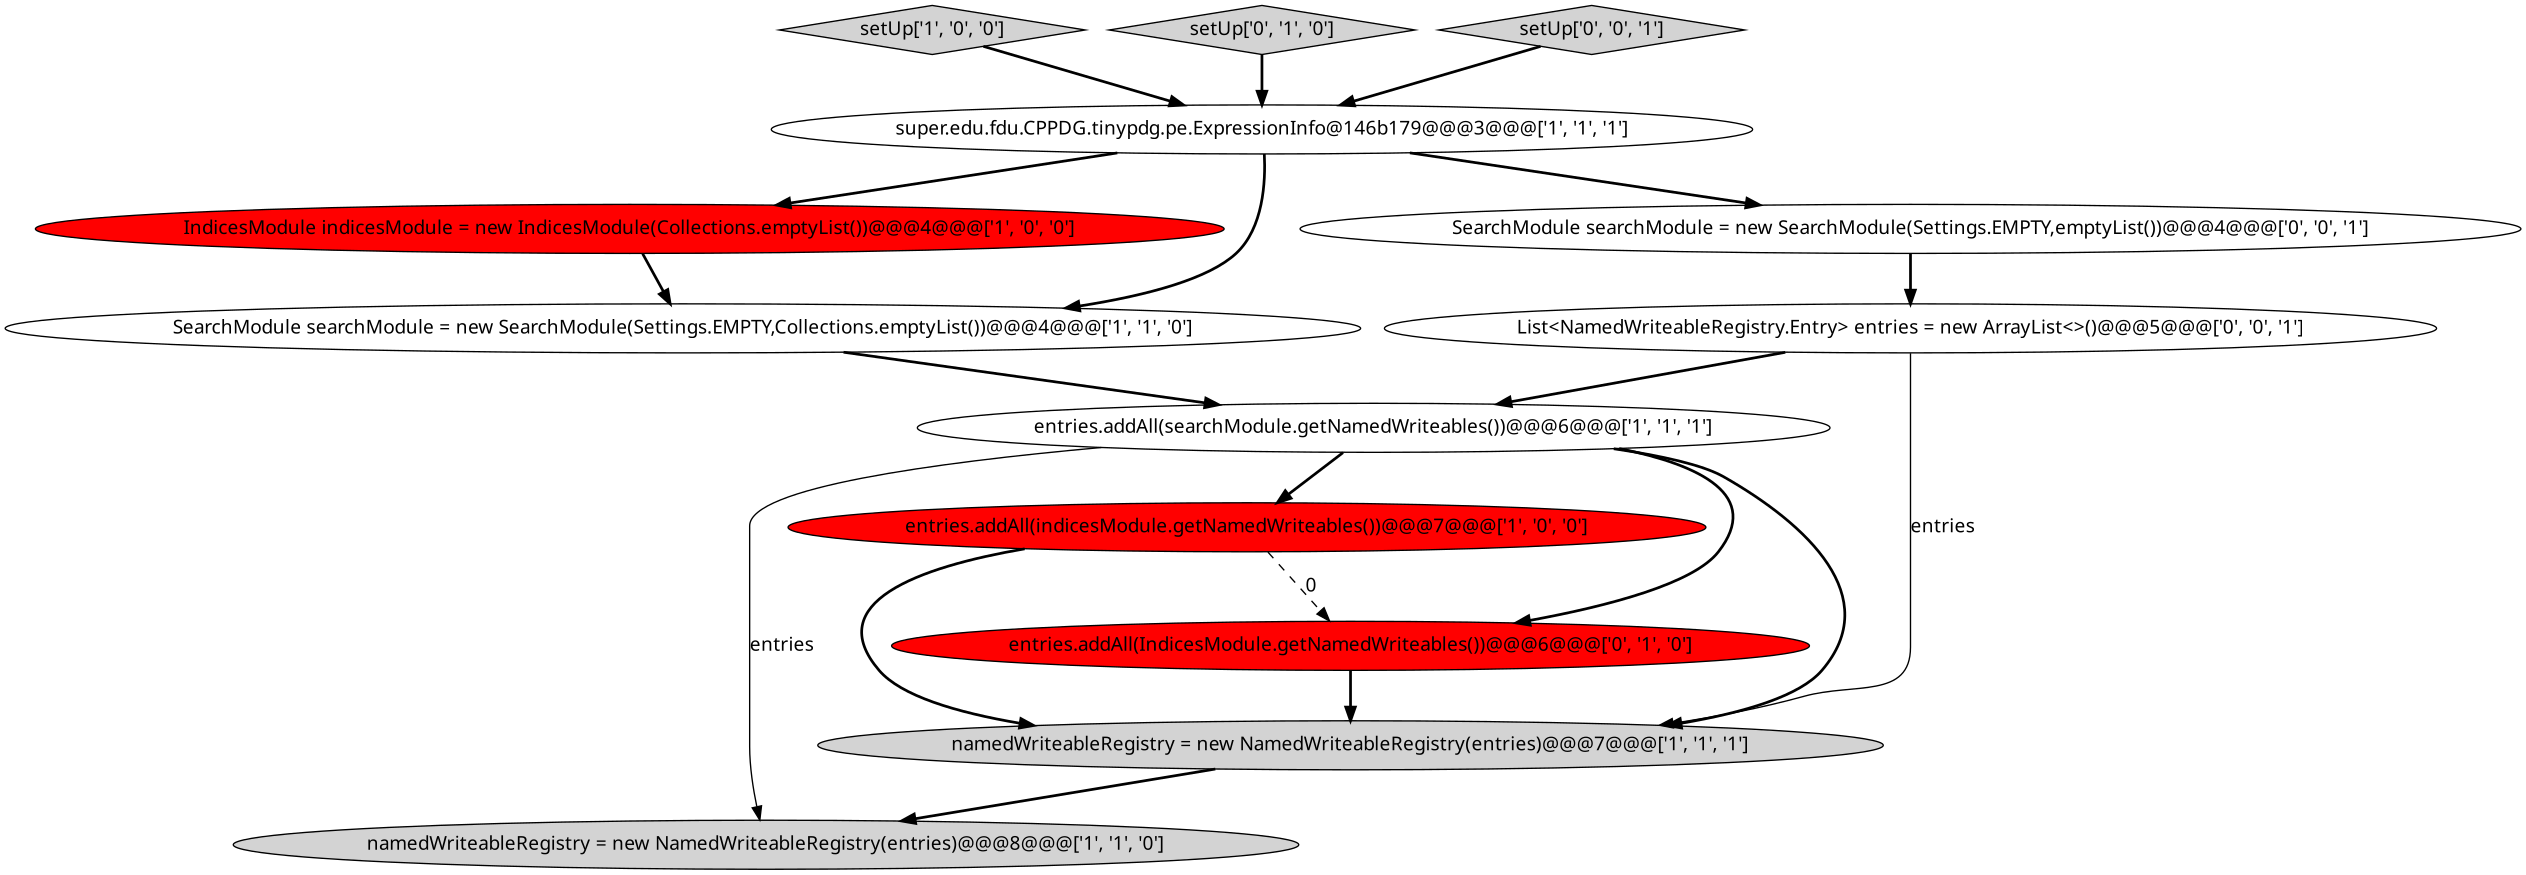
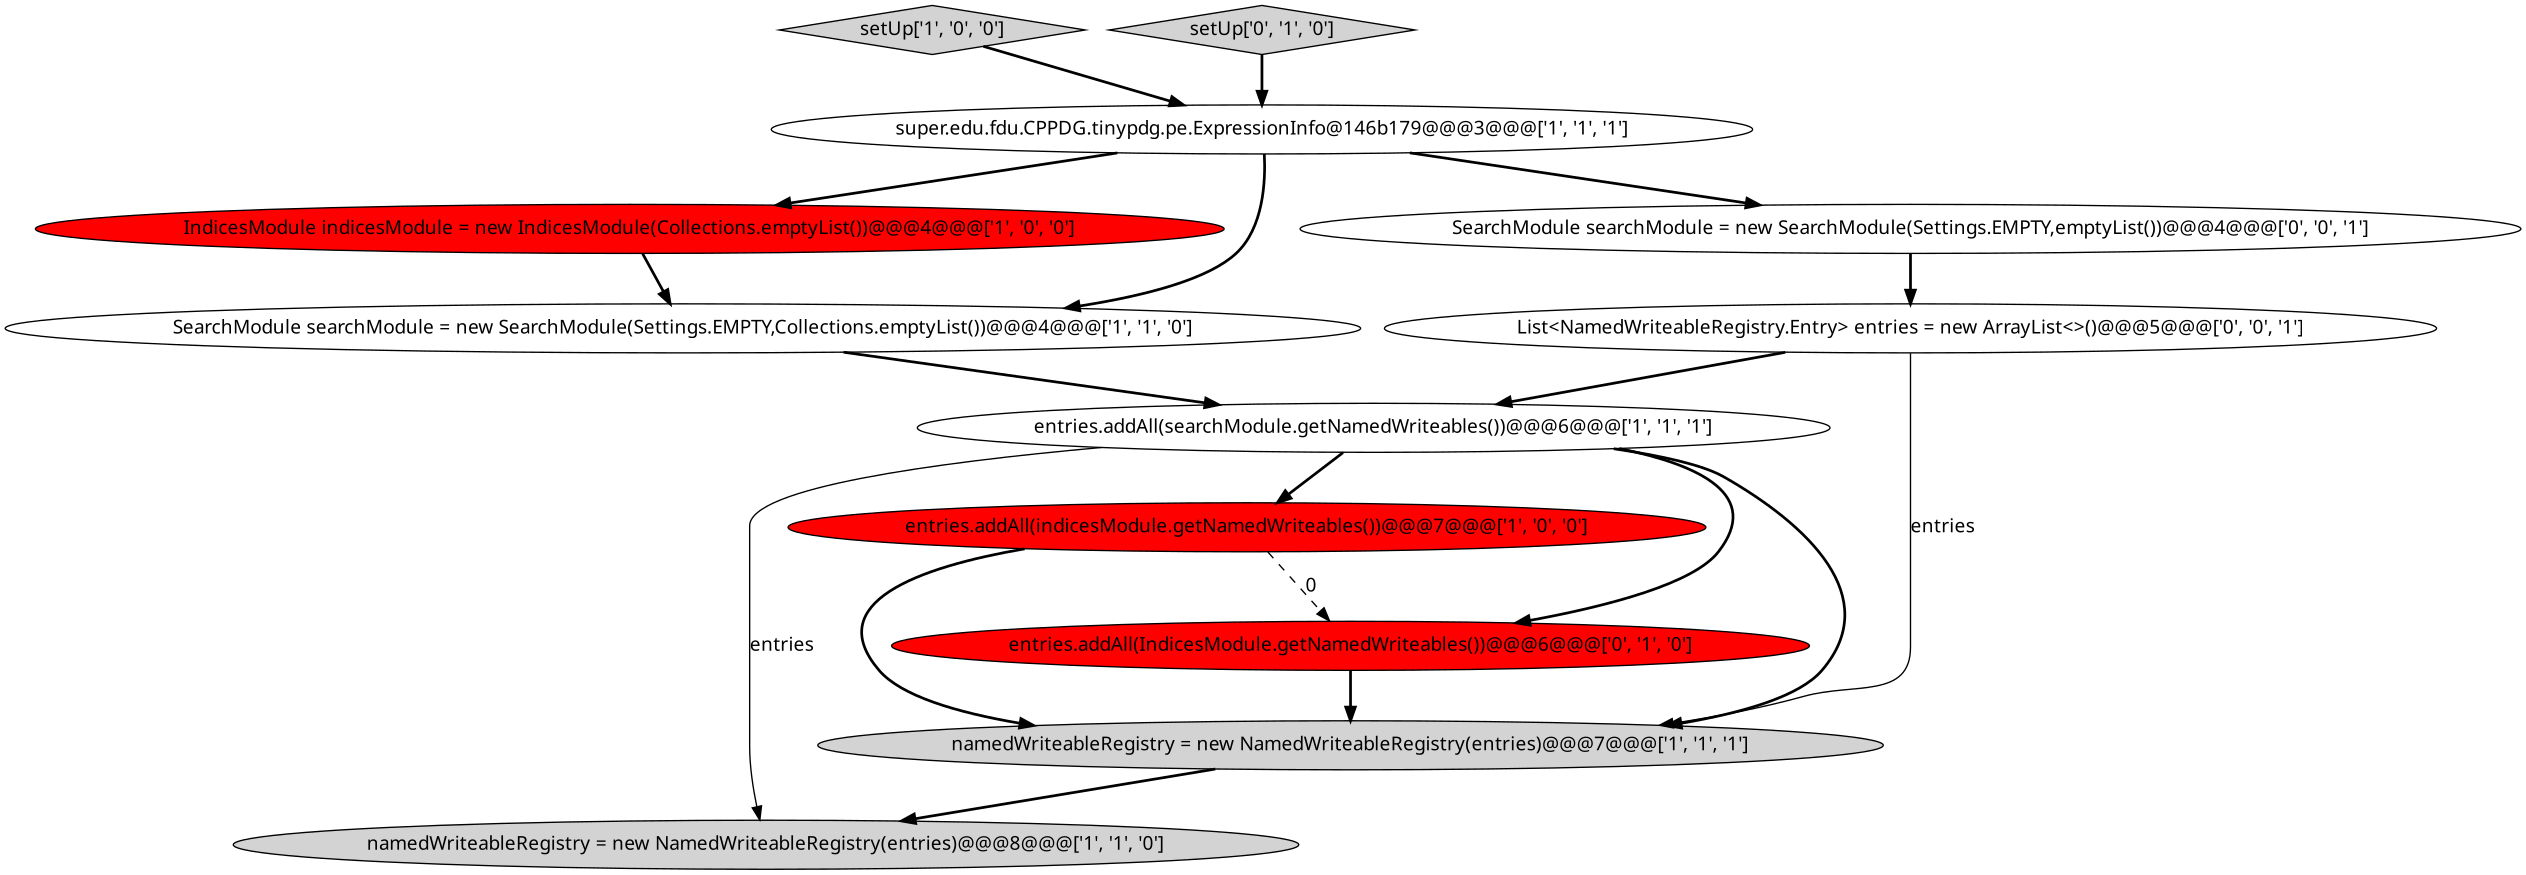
(1592, 30) -> none
